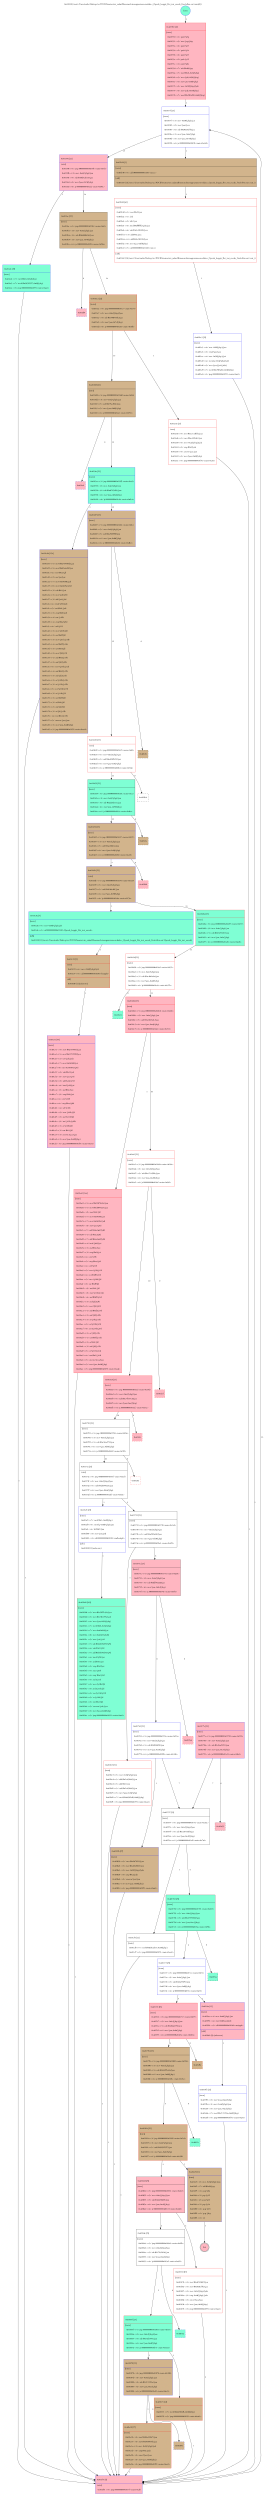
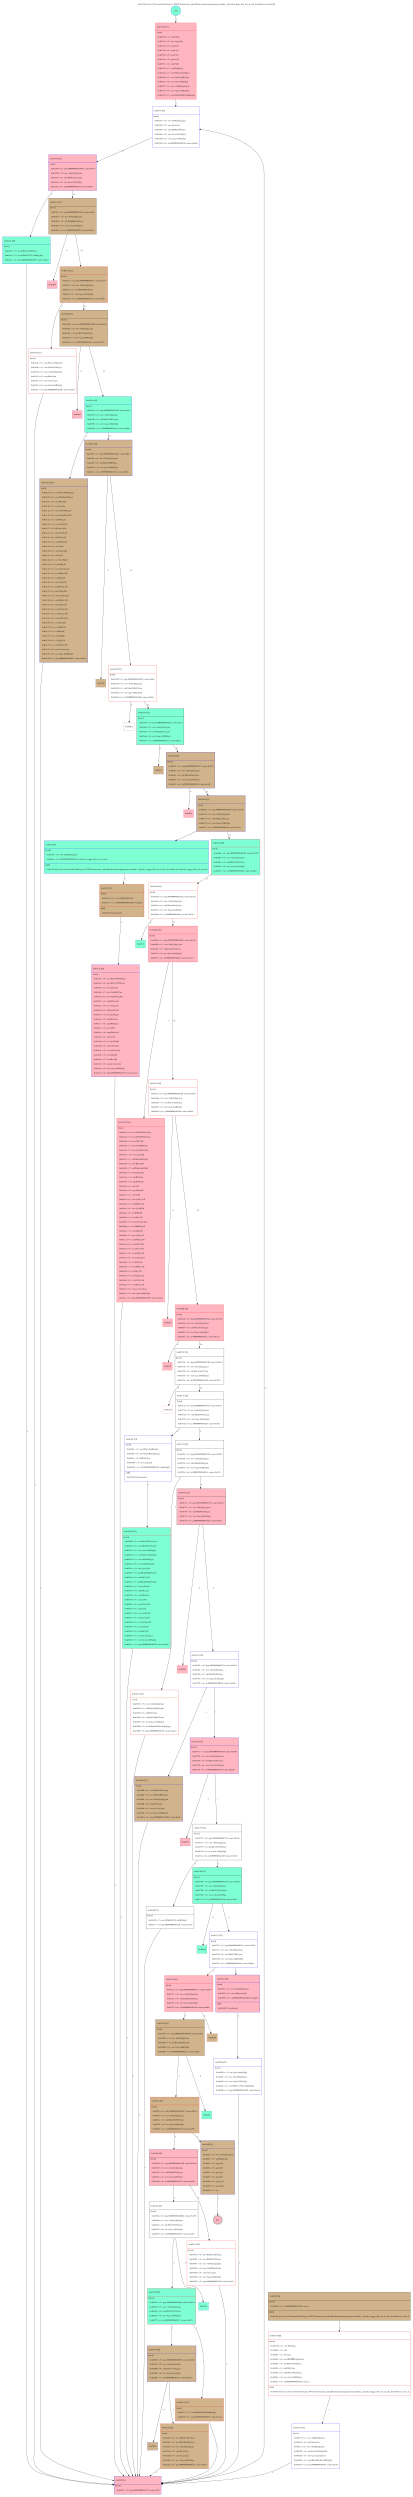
(185, 152) -> none
(170, 1783) -> (214, 1712)
